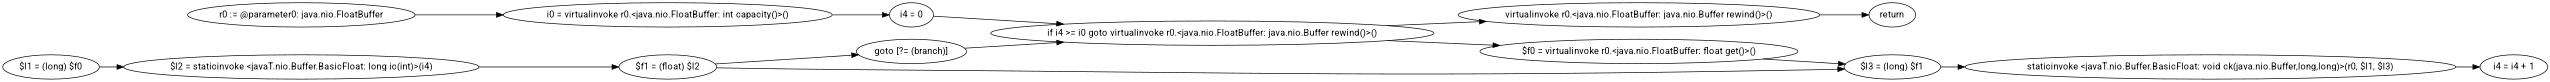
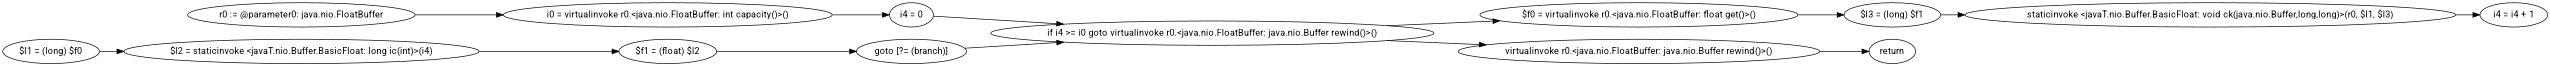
(1277, 73) -> none
